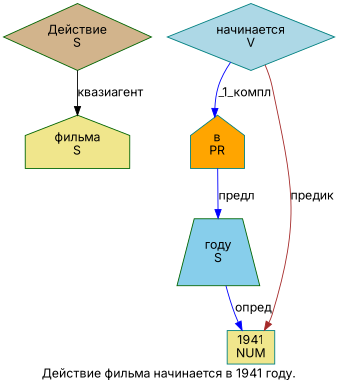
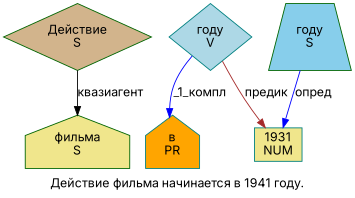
(251, 37) -> (210, 37)
(218, 189) -> none
(251, 347) -> (278, 145)
